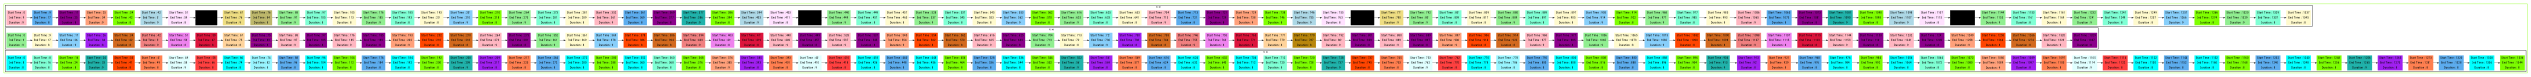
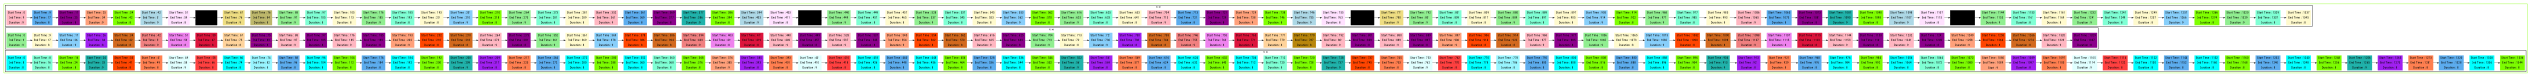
(897, 17) -> (897, 17)
(1993, 68) -> (1993, 68)
